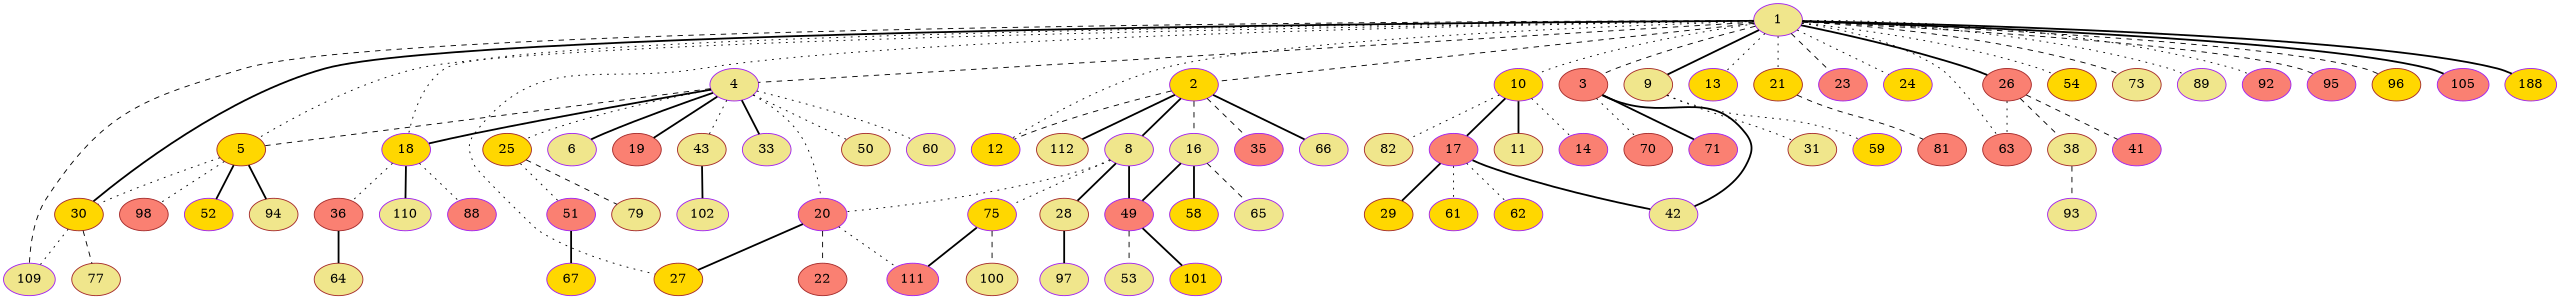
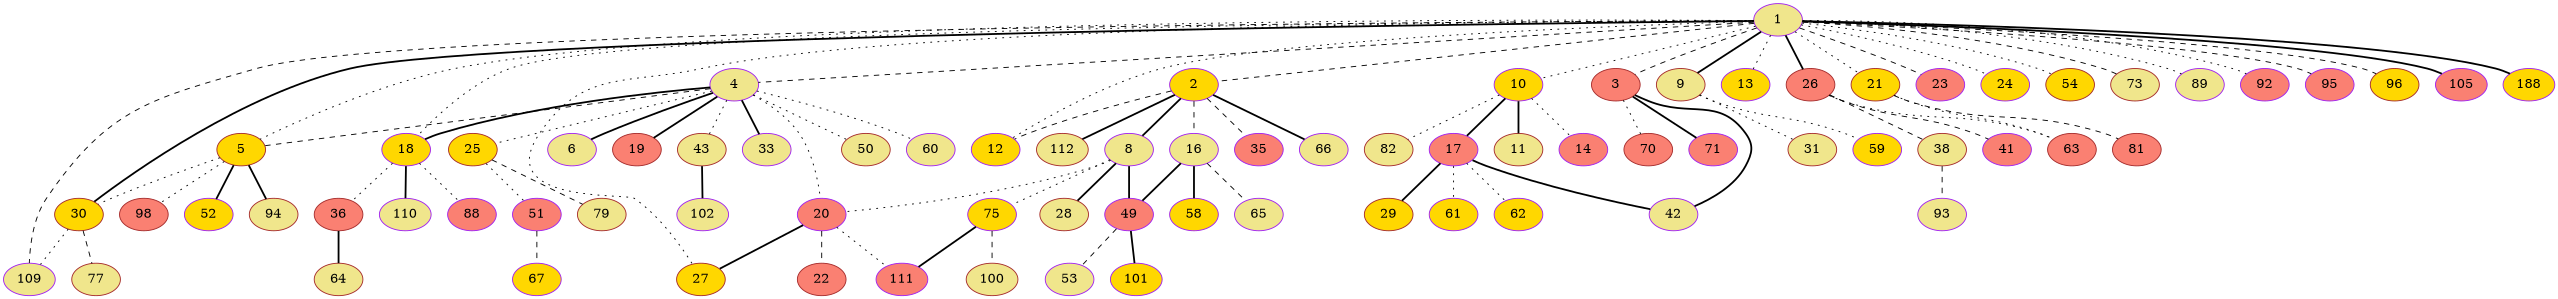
(1930, 62) -> (1974, 117)
(571, 241) -> (537, 247)
(1064, 279) -> none
